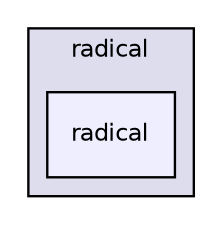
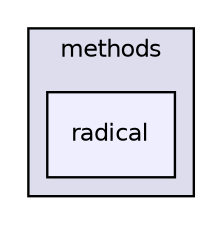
(111, 51) -> (111, 51)
